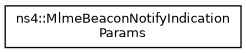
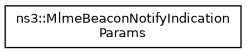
(123, 27) -> (123, 27)
